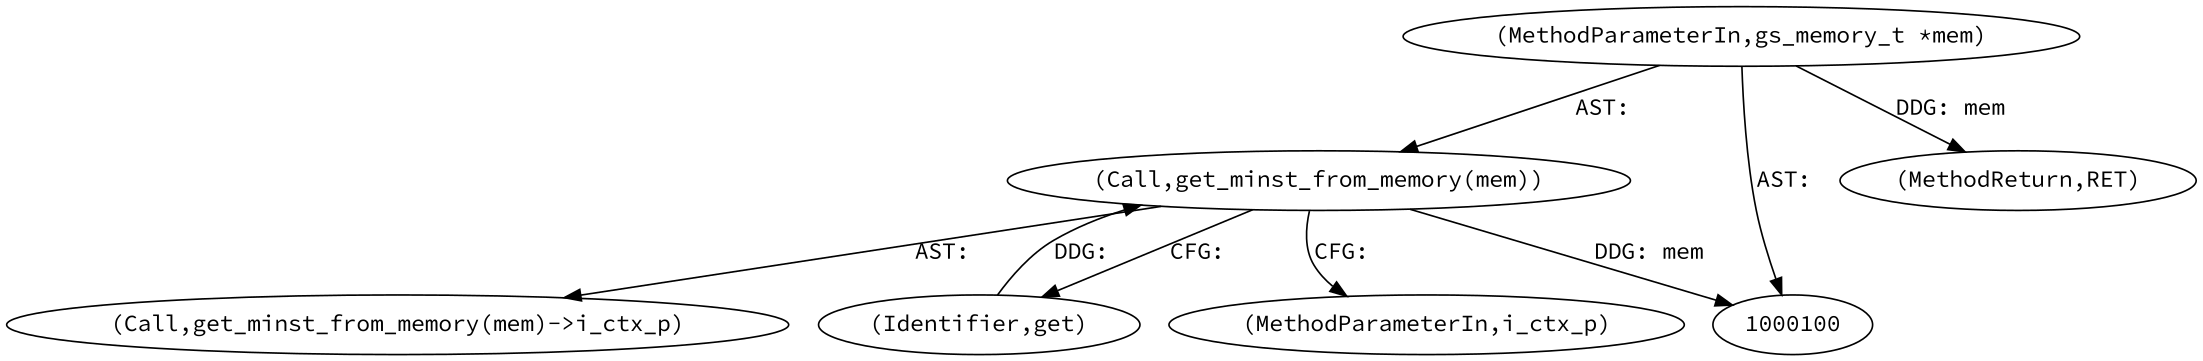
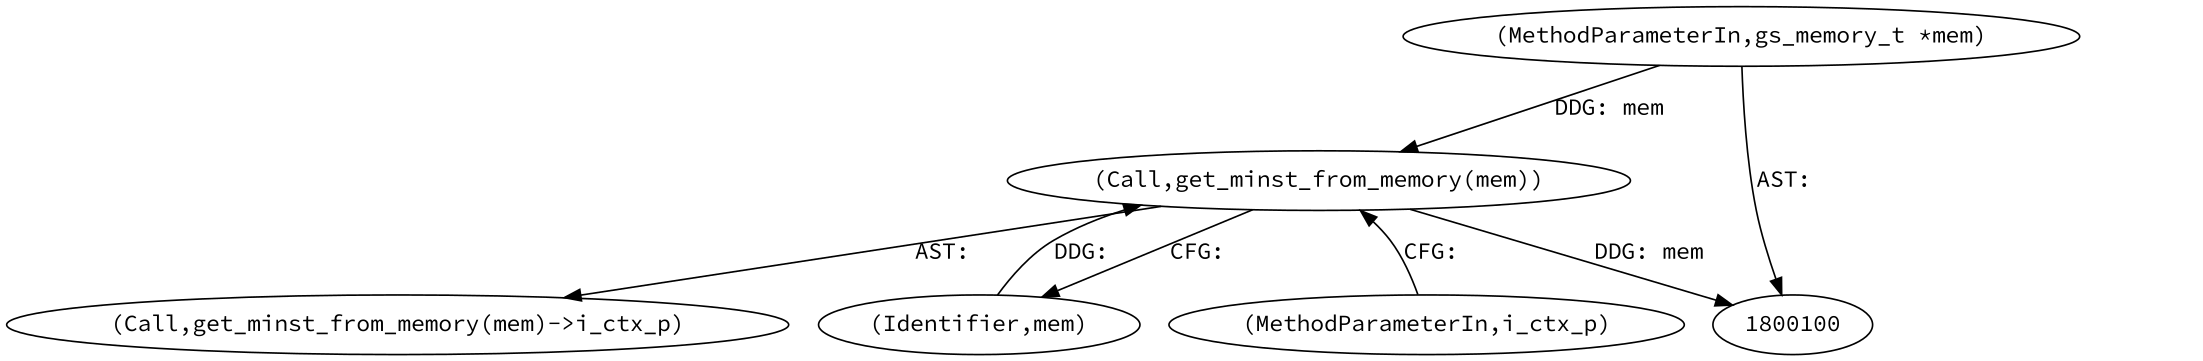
(1610, 109) -> (1610, 109)
(2018, 181) -> none
(1309, 253) -> (1400, 255)
(979, 325) -> (979, 325)
(1793, 325) -> (1793, 325)
